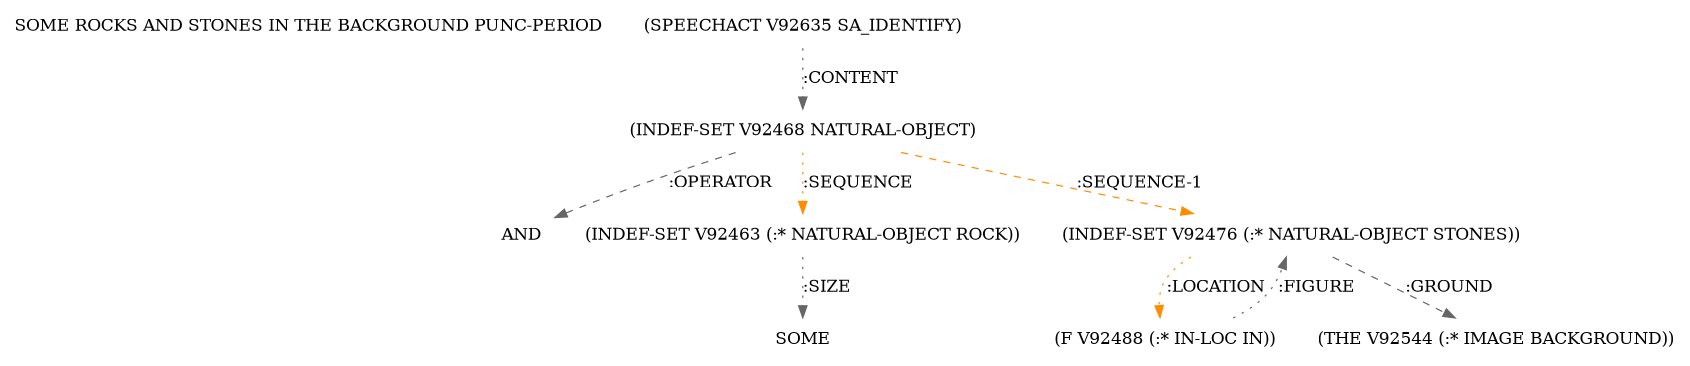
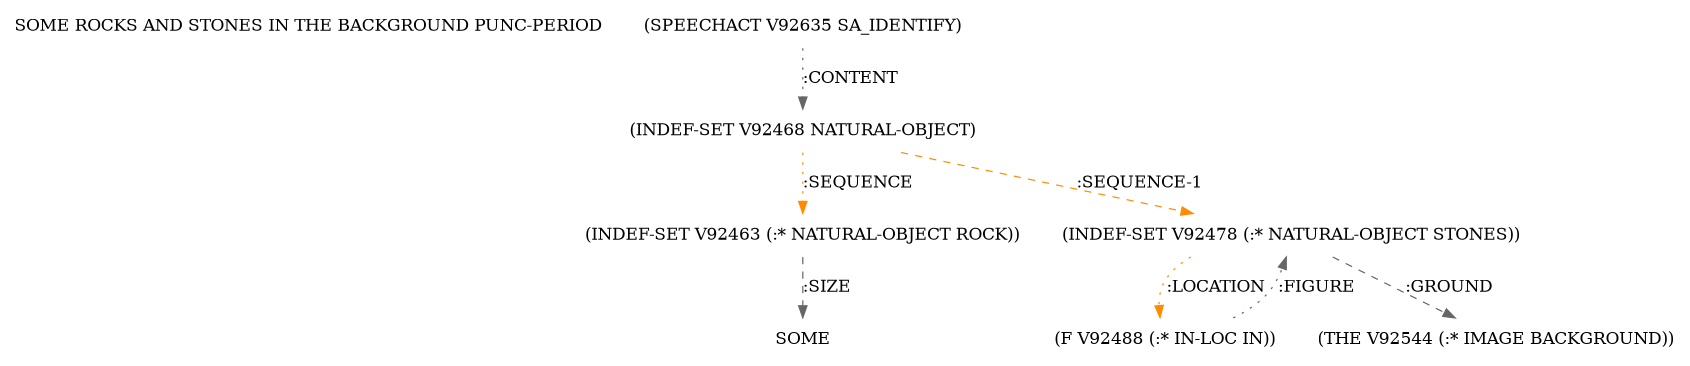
(522, 235) -> none
(1291, 235) -> (1291, 235)
(803, 281) -> (803, 281)
